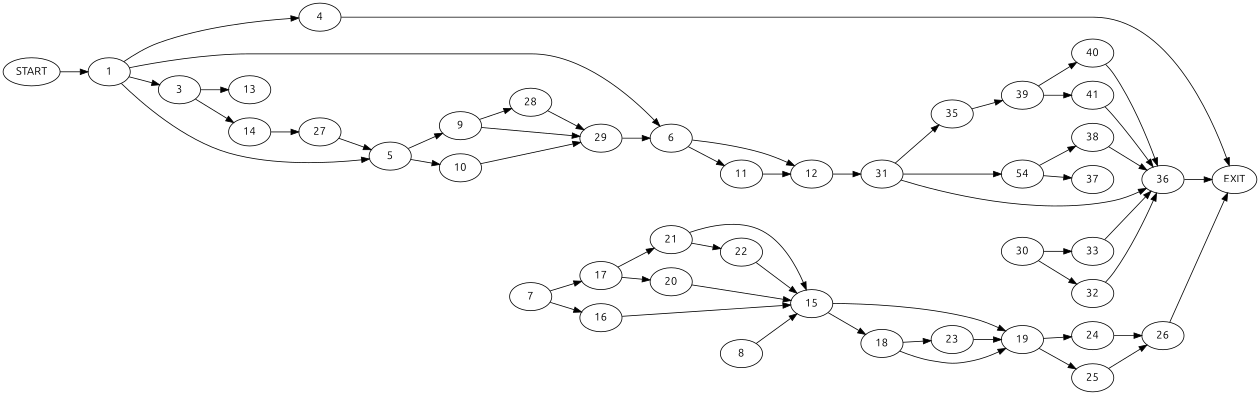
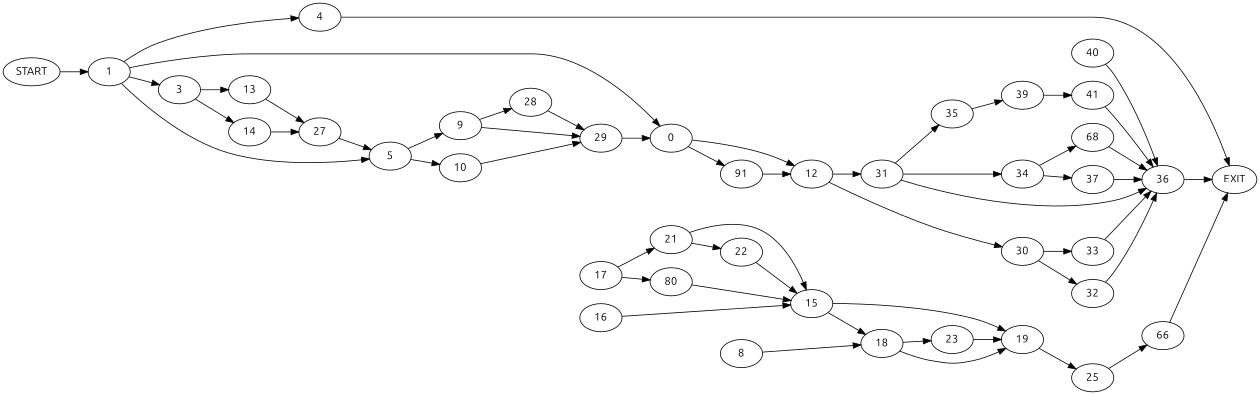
(1054, 76) -> none
none -> (281, 109)
(1093, 137) -> (1093, 137)
(671, 138) -> (671, 138)
(741, 174) -> (741, 174)
(1022, 174) -> (1022, 174)
none -> (1124, 180)
none -> (910, 218)
(671, 282) -> (671, 282)
(531, 297) -> none
(773, 331) -> (808, 349)
(1093, 336) -> none
(1163, 336) -> (1163, 336)
